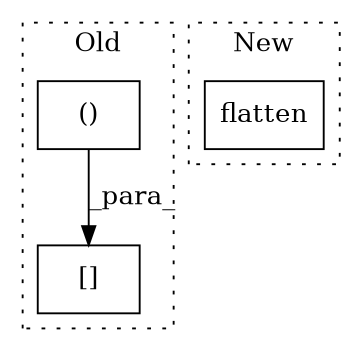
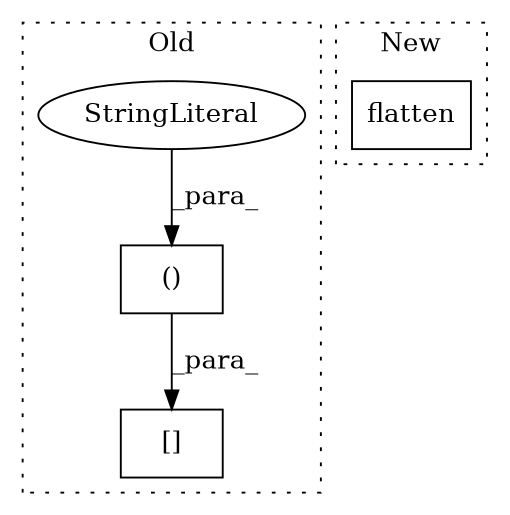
none -> (172, 115)
